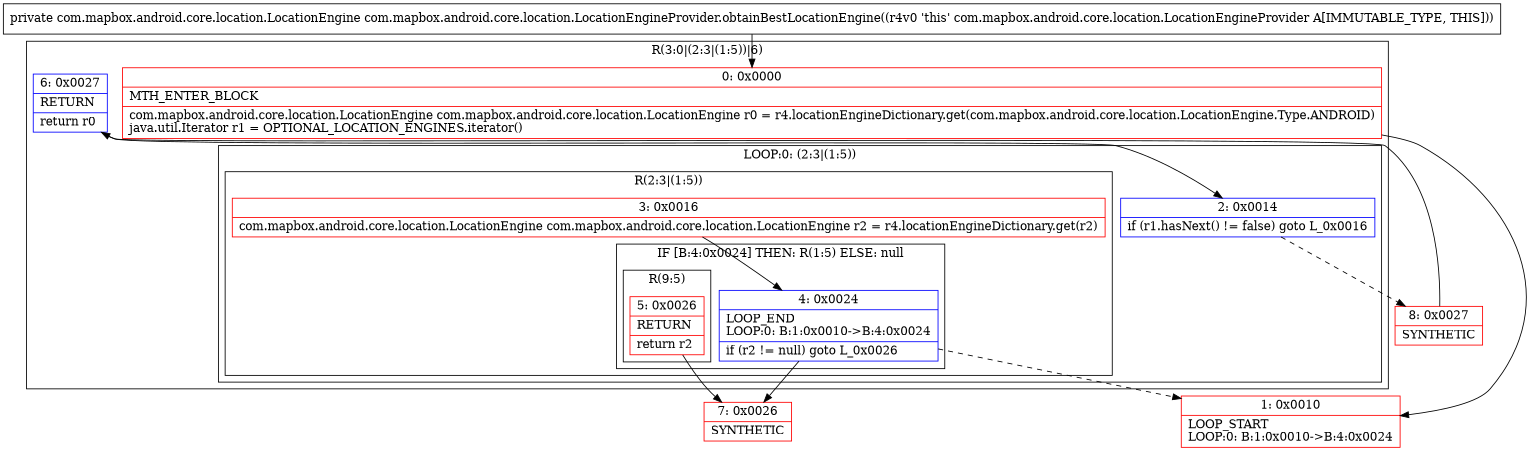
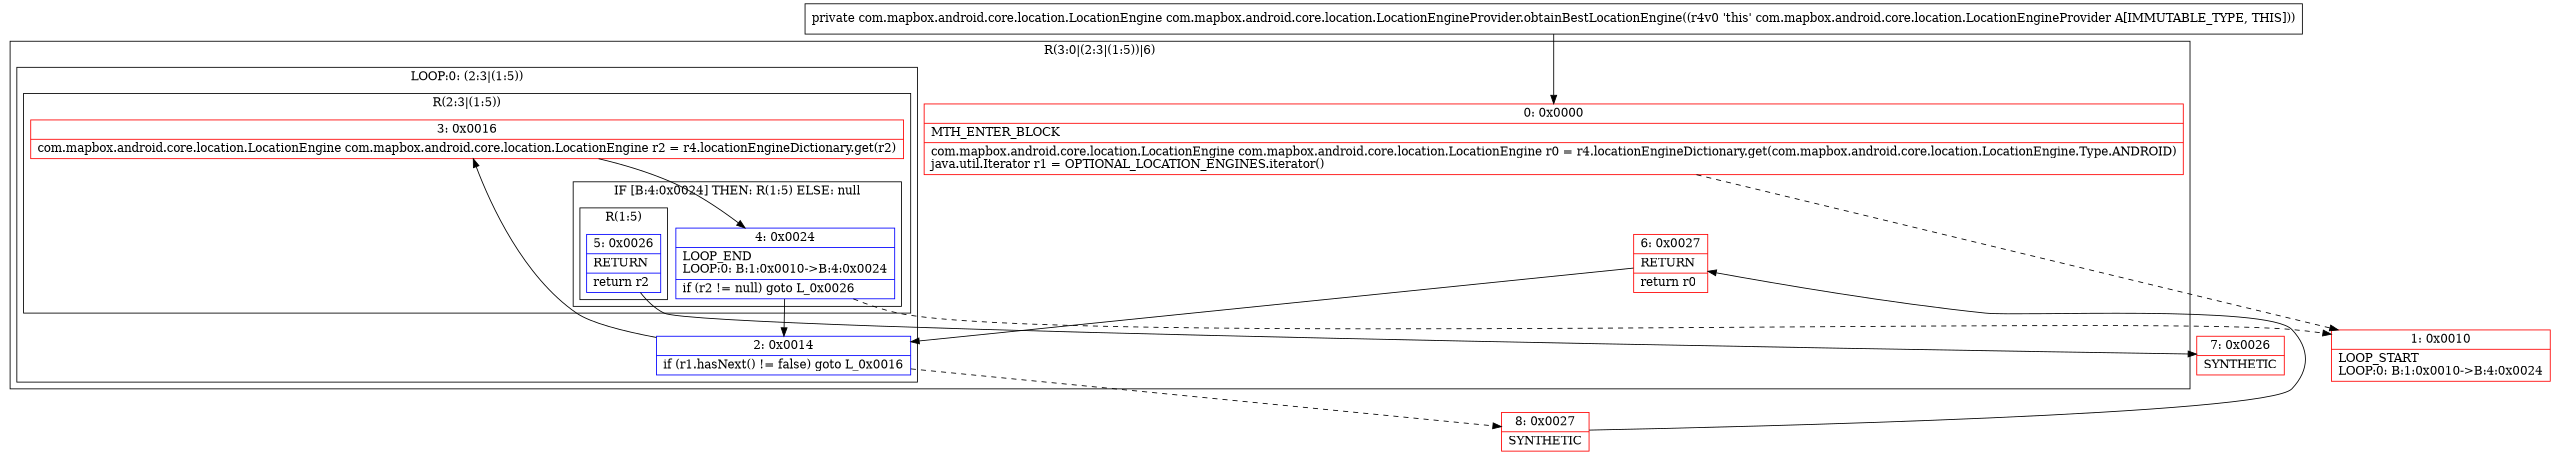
(70, 103) -> (1671, 263)
(1523, 274) -> (2013, 251)
(667, 280) -> (624, 218)
none -> (541, 281)
(667, 326) -> (624, 263)
(784, 378) -> (784, 313)
